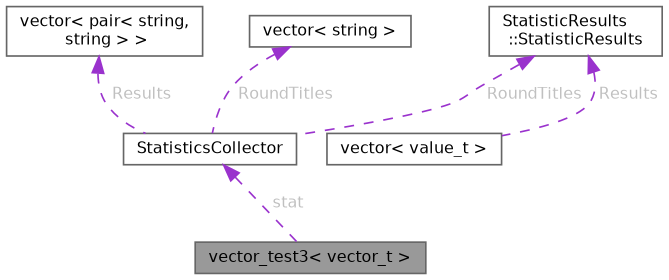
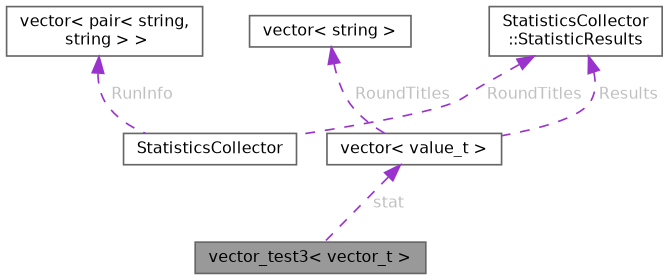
(576, 31) -> (576, 31)
(233, 86) -> (351, 105)
(140, 95) -> (140, 95)
(266, 209) -> (357, 209)
